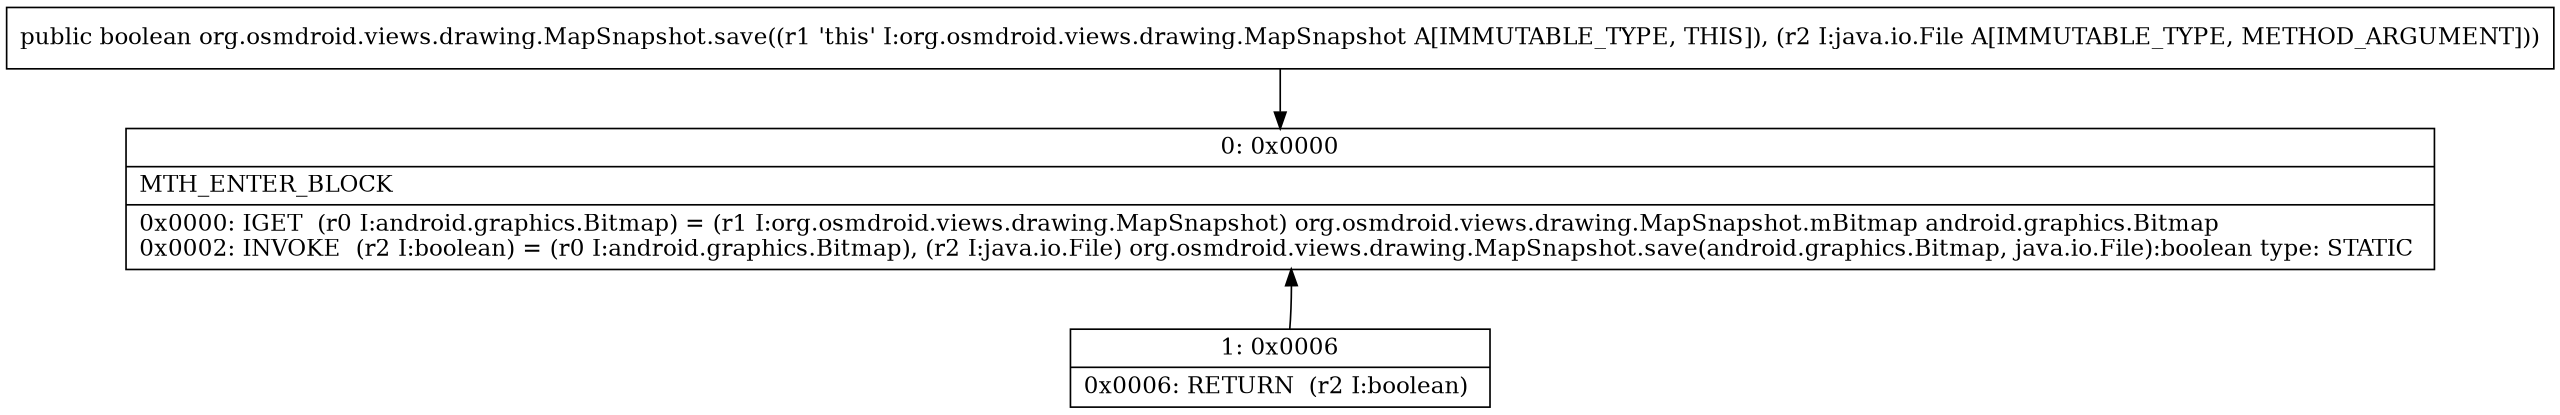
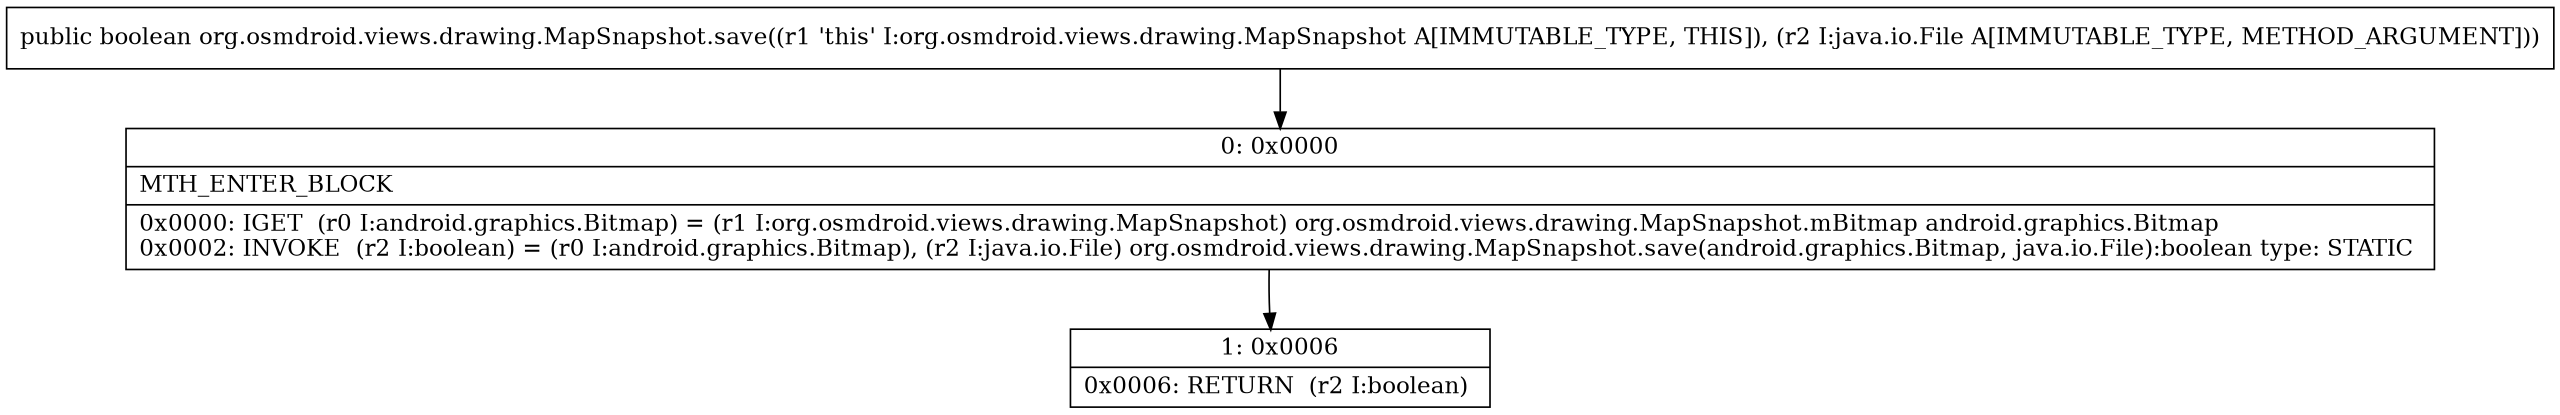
(1291, 308) -> (1269, 291)
